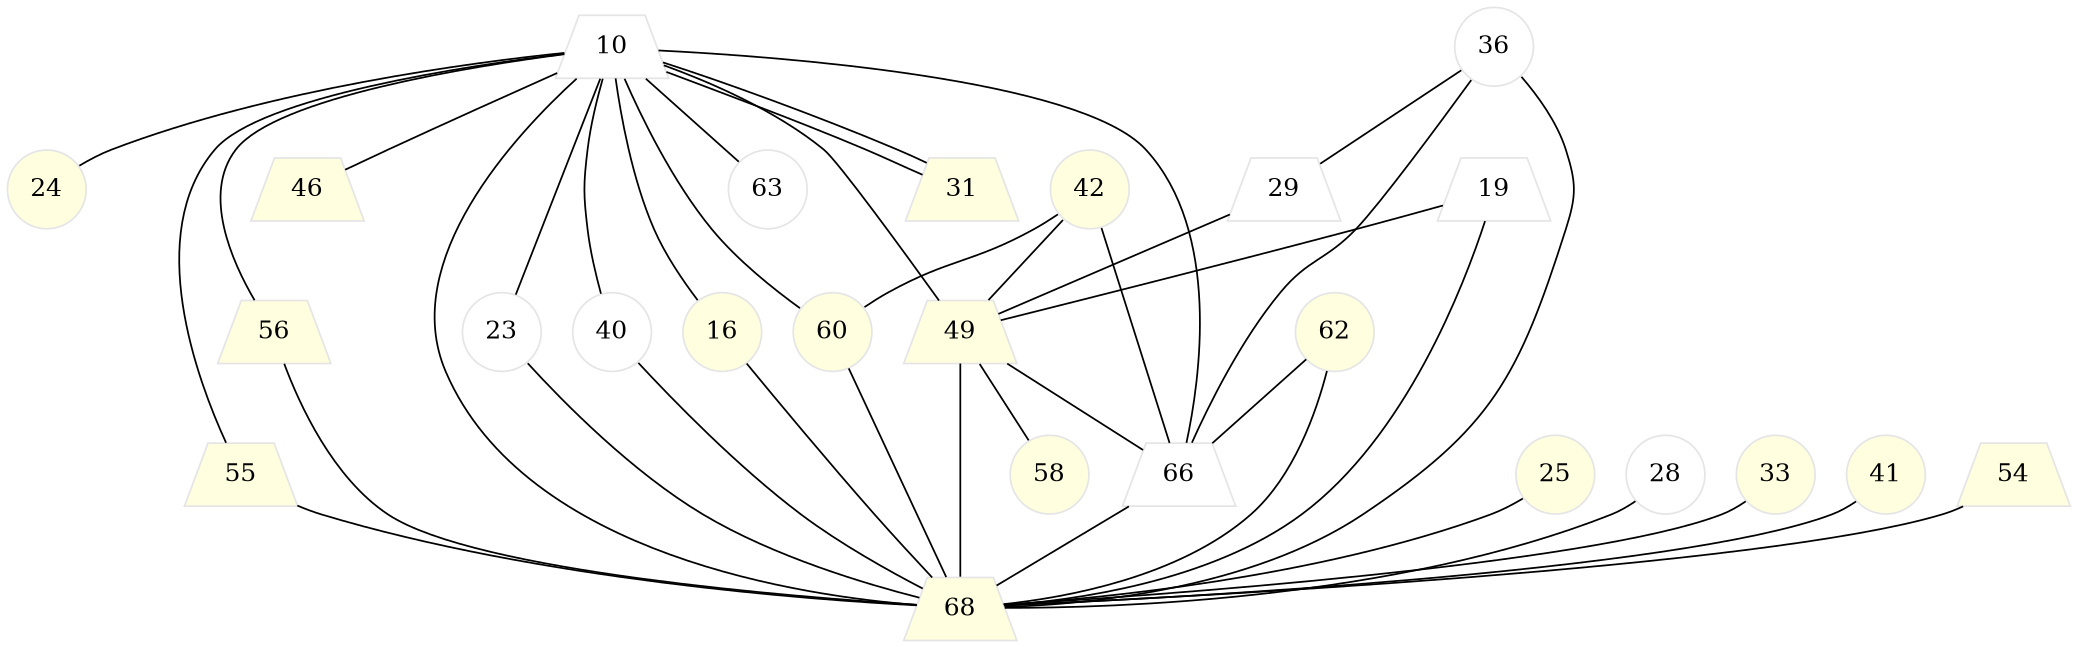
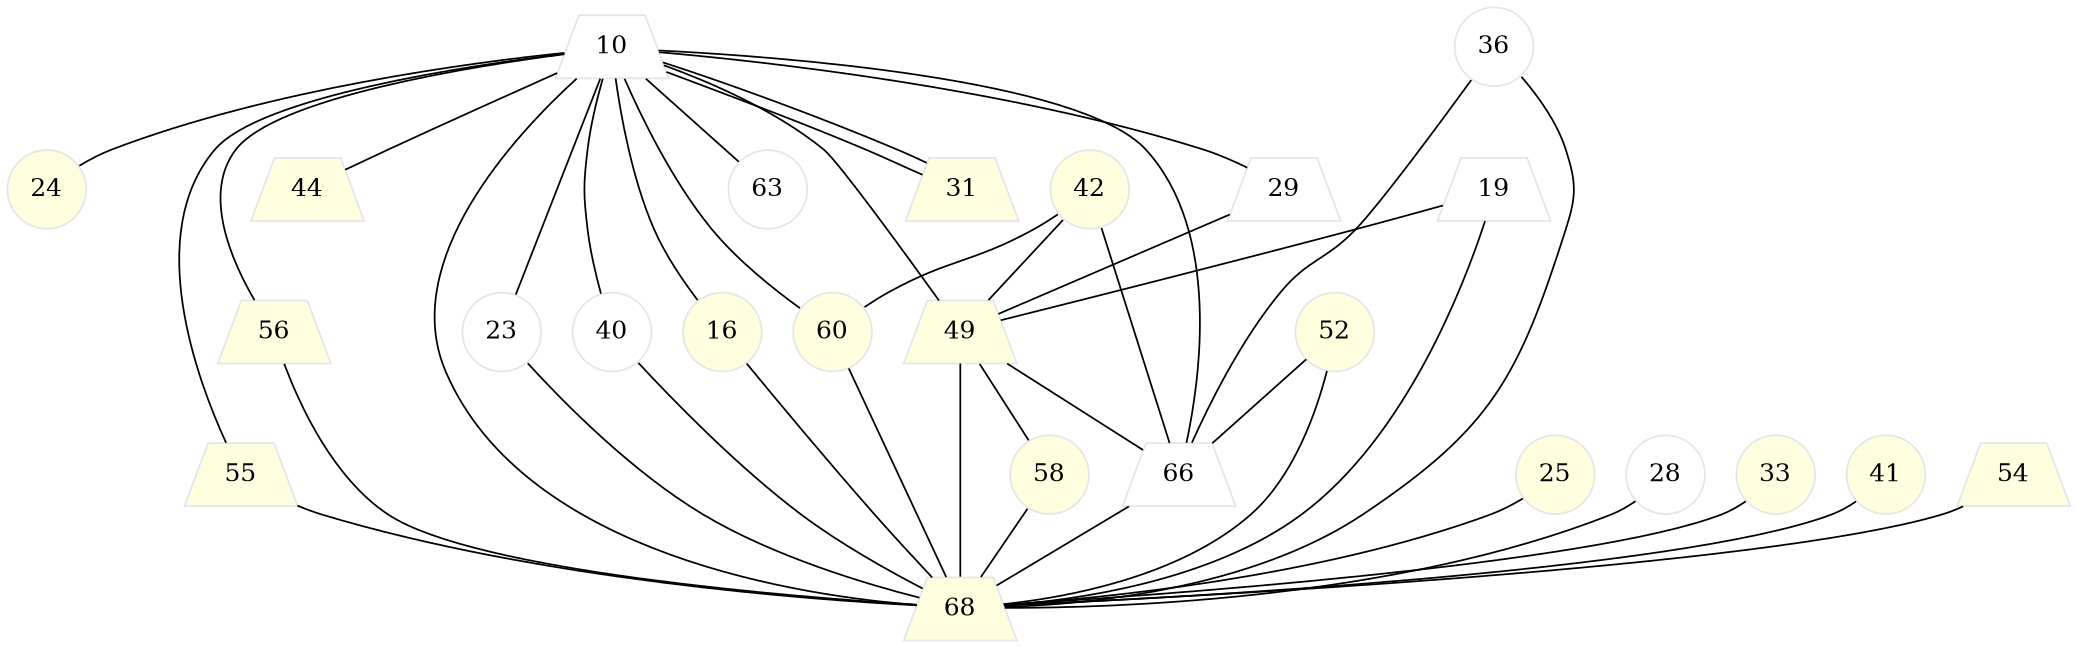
(1391, 117) -> (957, 91)
(308, 189) -> (308, 189)
(1335, 332) -> (1335, 332)
none -> (1004, 543)
